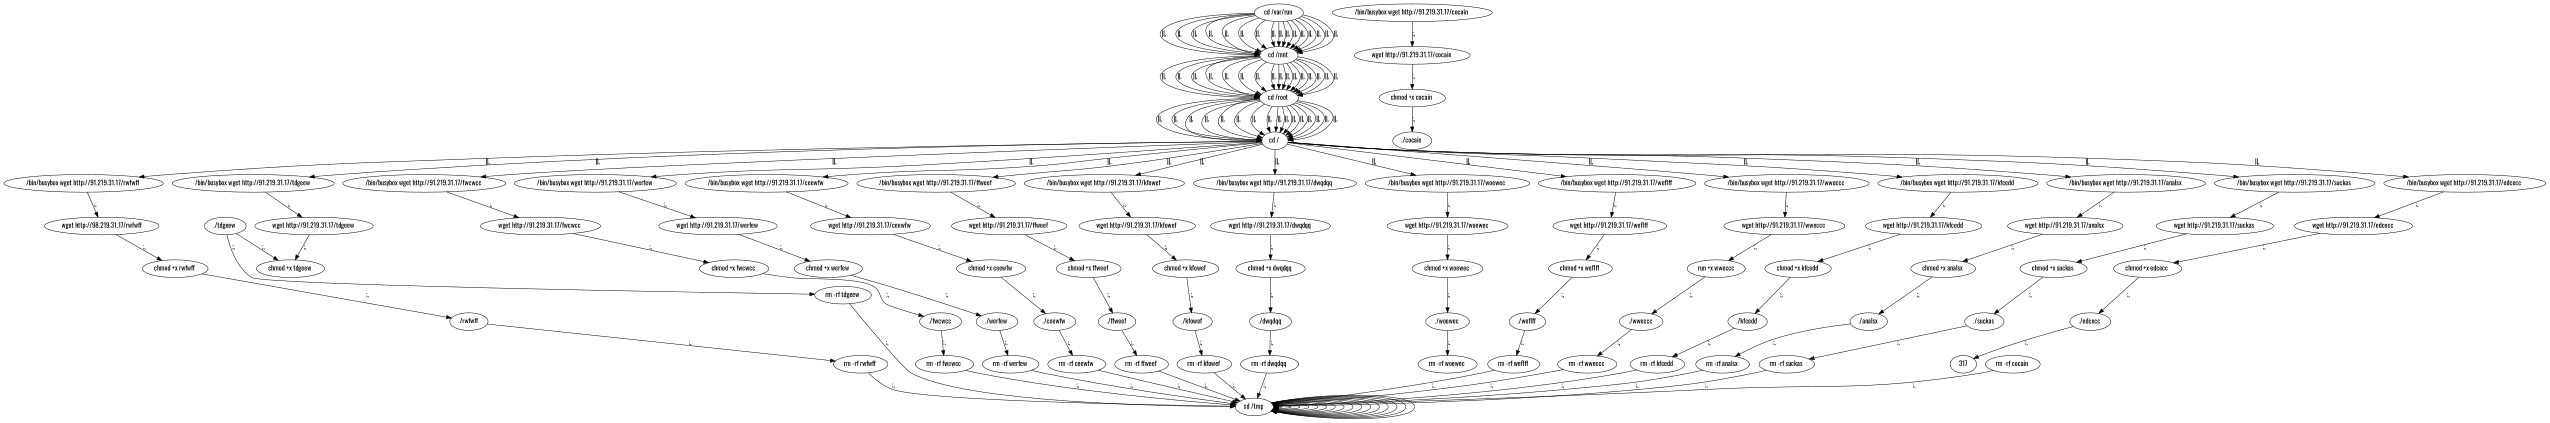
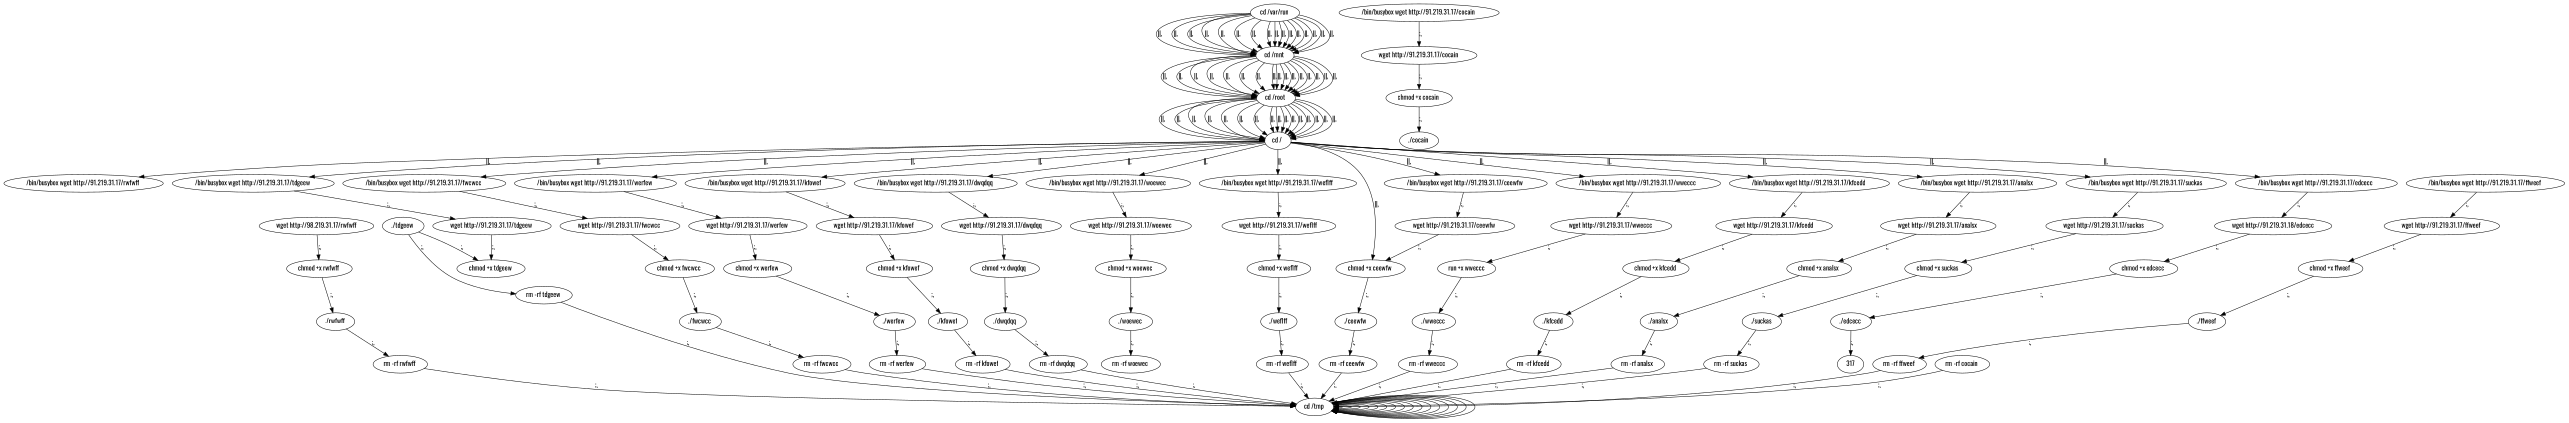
(1130, 163) -> (1362, 176)
(92, 202) -> none
(2354, 226) -> (2273, 226)
